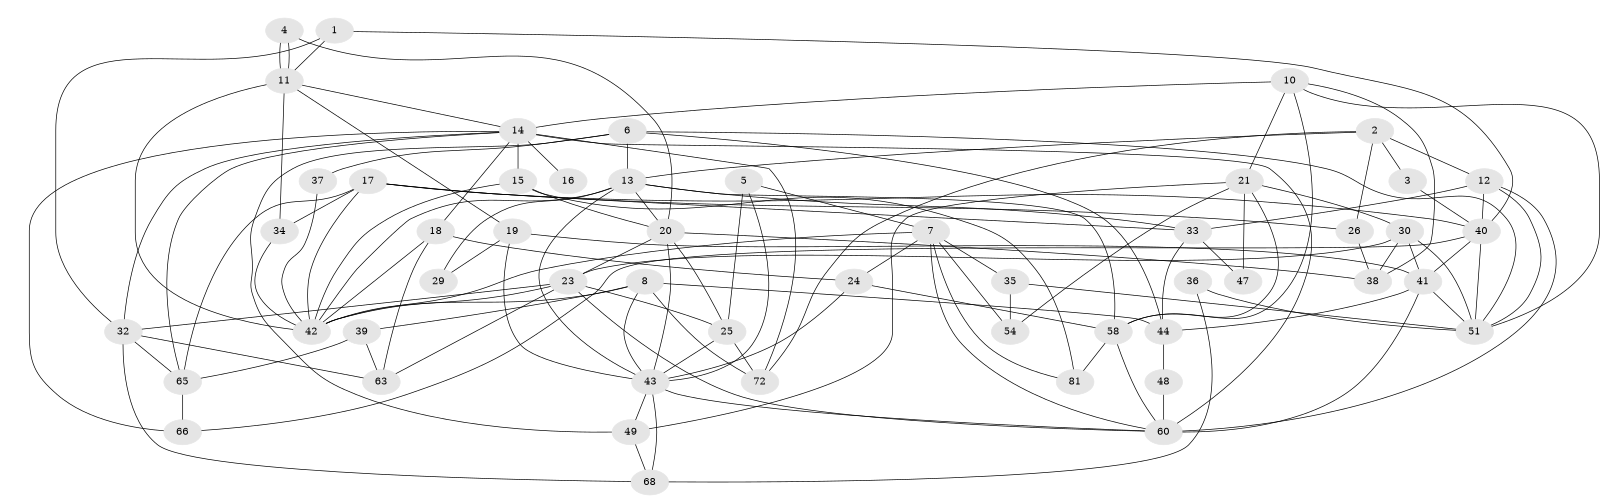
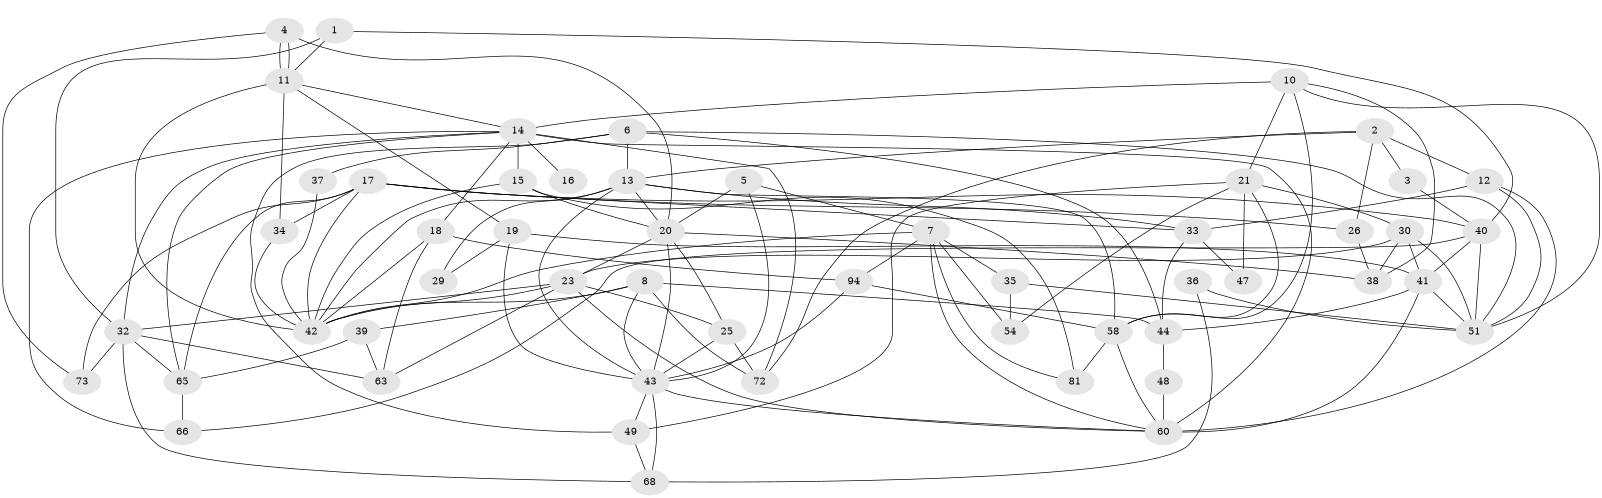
(1483, 206) -> none
(735, 263) -> (696, 212)
(854, 282) -> (854, 282)
none -> (82, 382)
